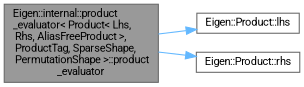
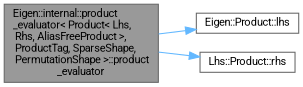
(248, 62) -> (248, 62)
